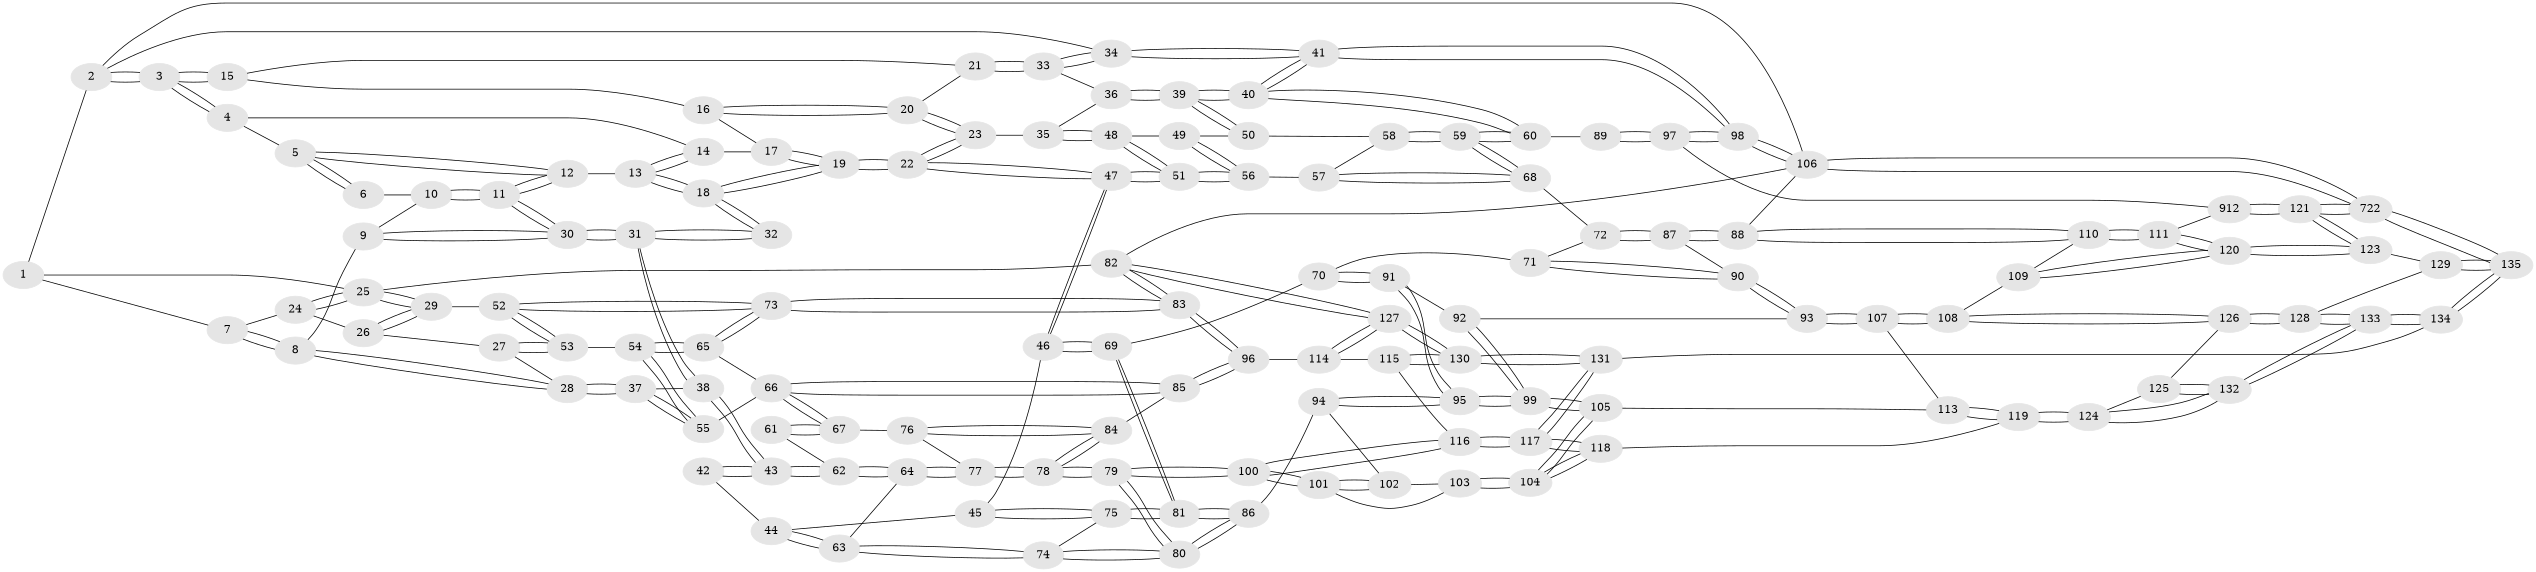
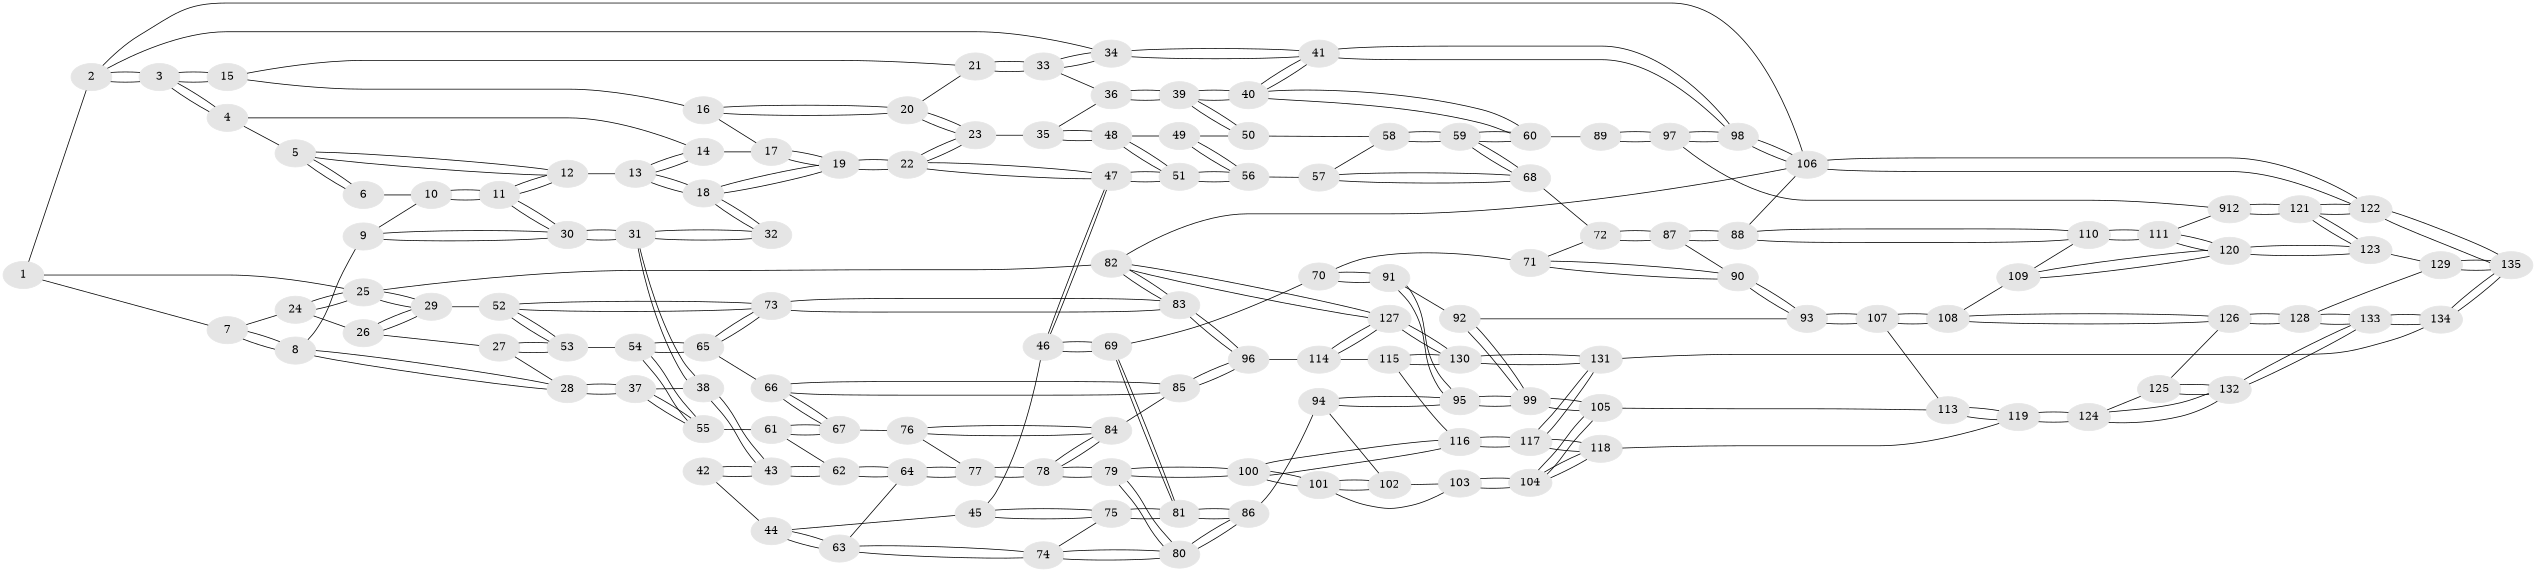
(2370, 209) -> (2370, 209)
(737, 409) -> (738, 430)
